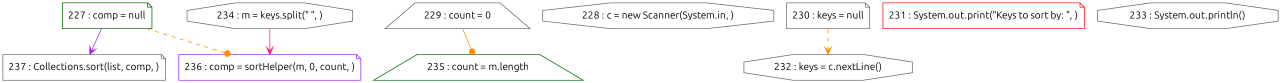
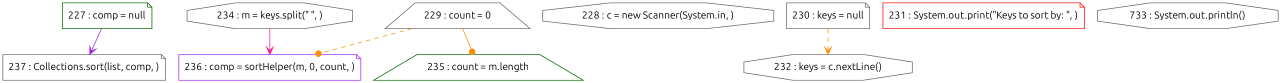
(1188, 16) -> (1188, 16)
(186, 41) -> (367, 41)
